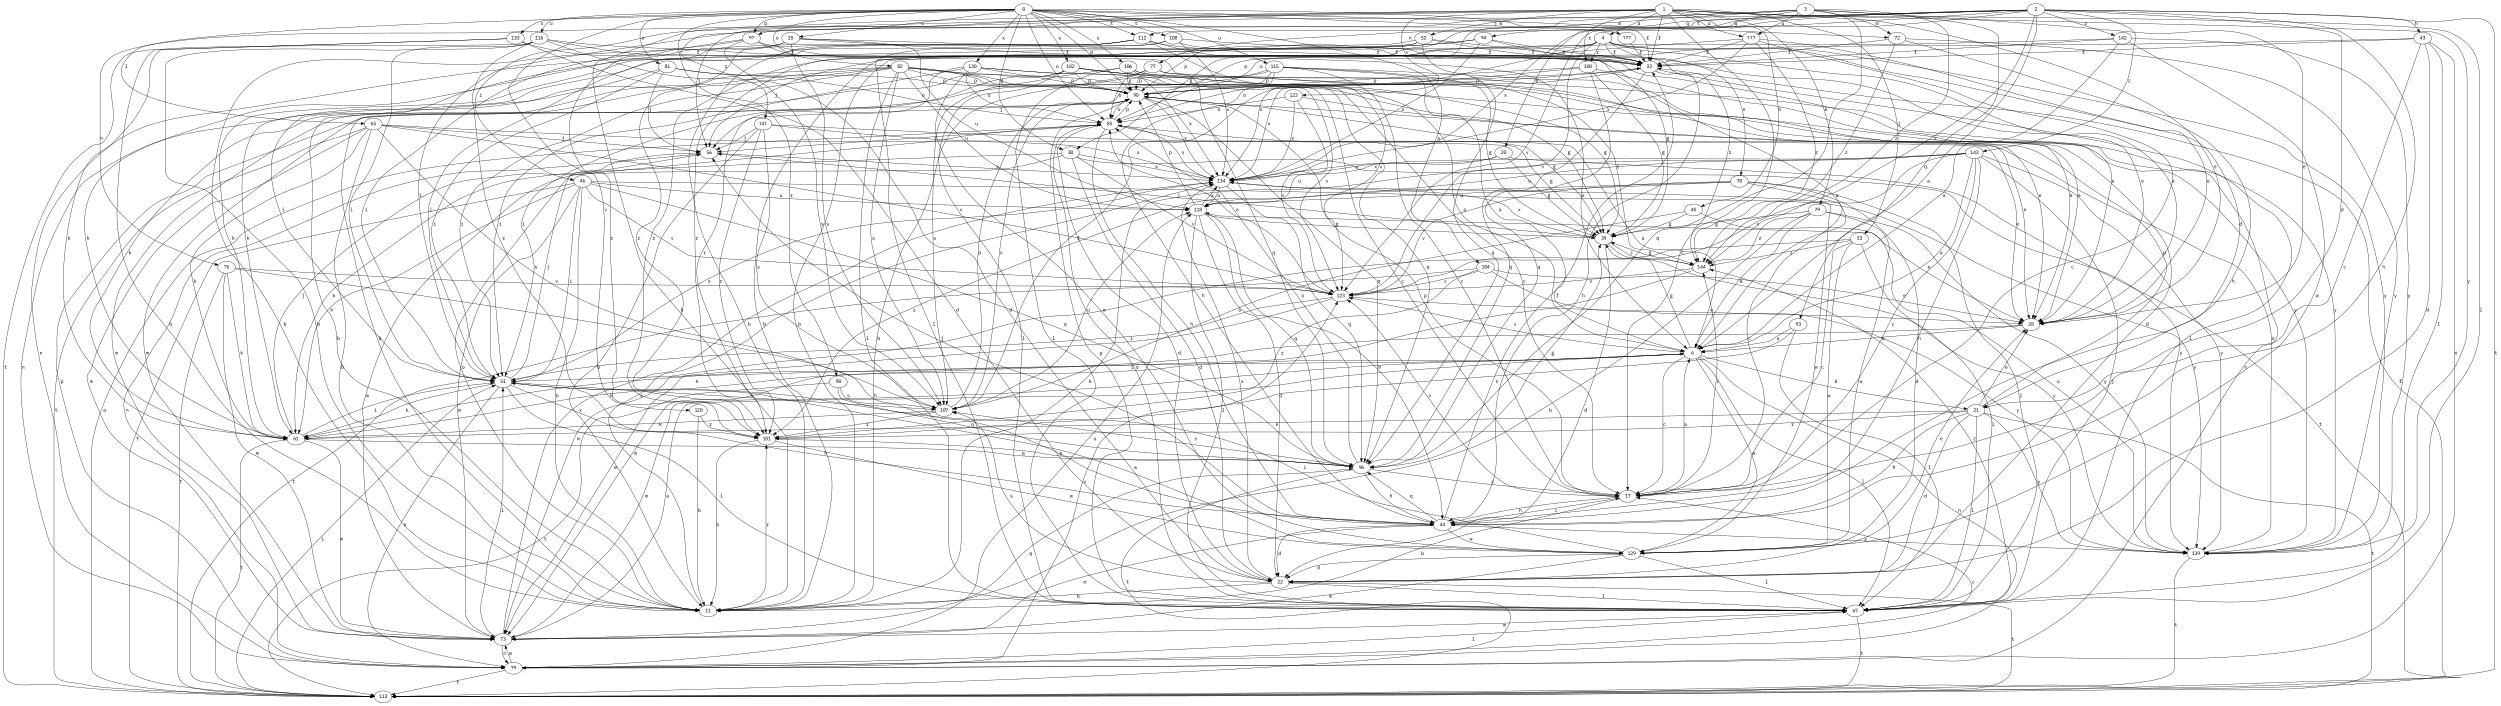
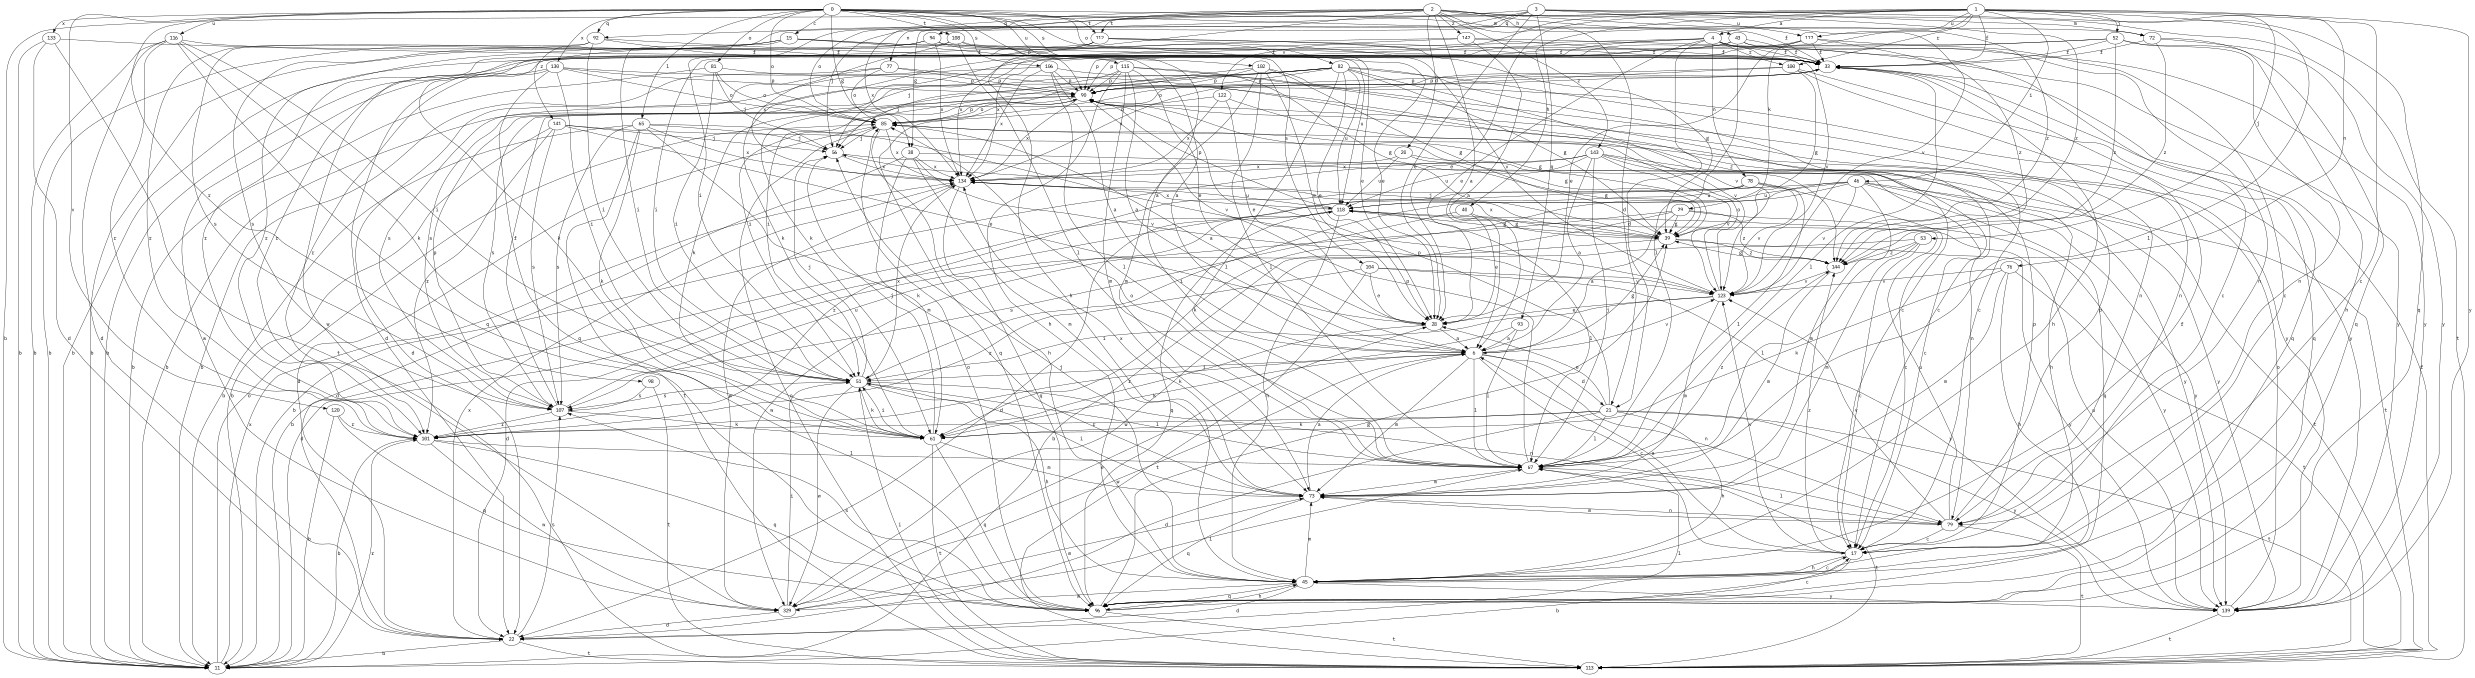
(1627, 38) -> none
(1279, 382) -> (671, 340)
(1088, 446) -> (693, 567)
none -> (976, 458)
(1442, 525) -> (1305, 582)
(1632, 554) -> (787, 611)
